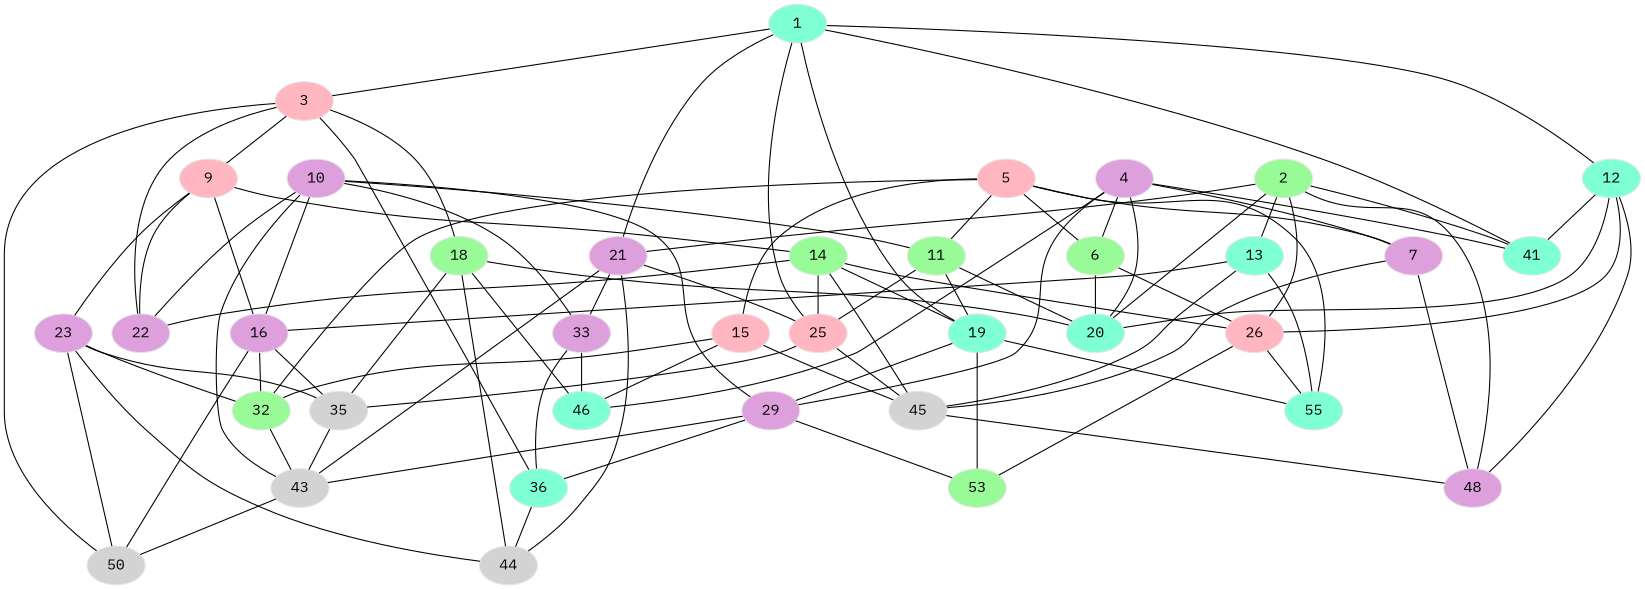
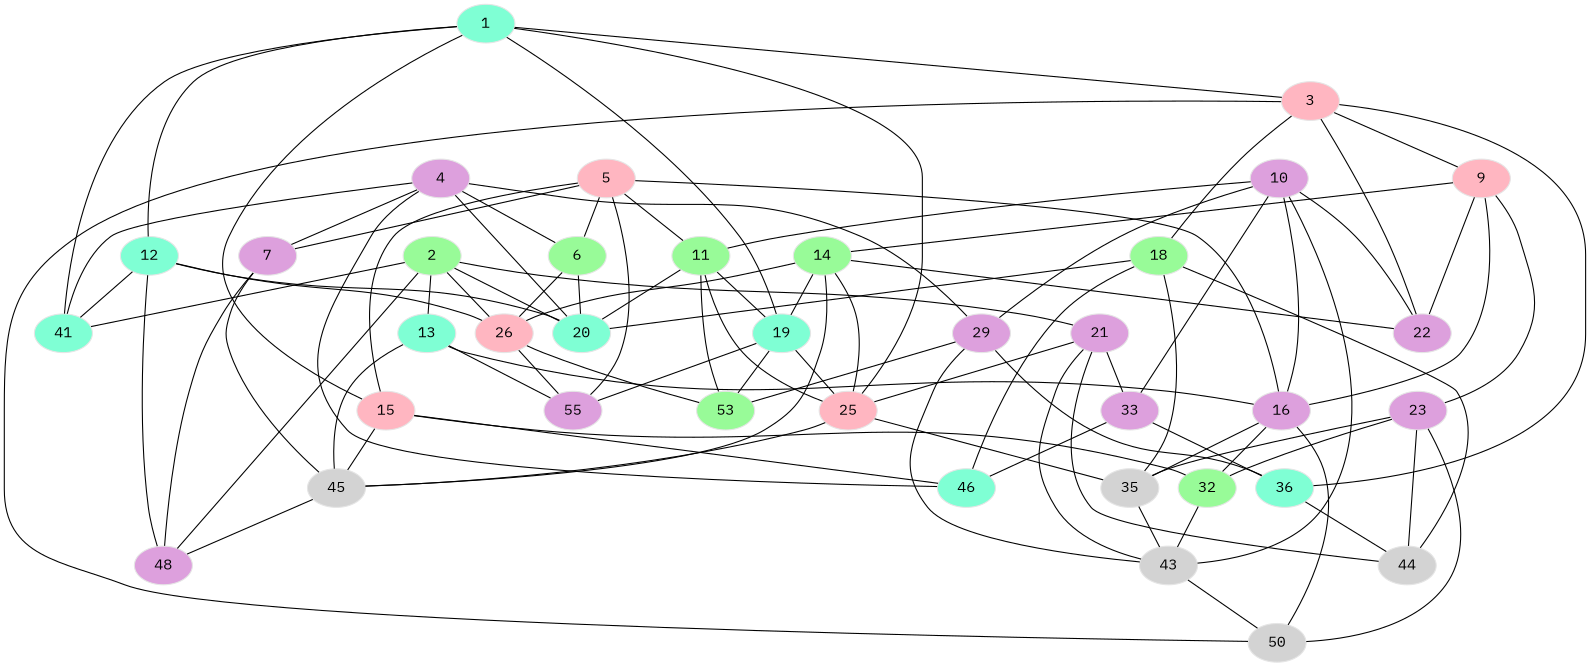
(676, 118) -> (258, 190)
(628, 196) -> (970, 201)
none -> (705, 334)
(878, 371) -> (808, 364)
(1314, 411) -> (573, 411)
